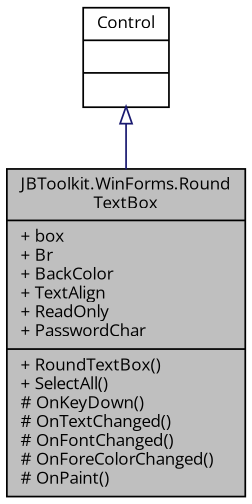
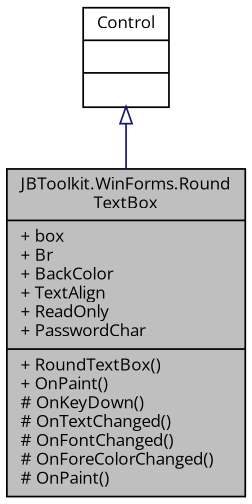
(65, 384) -> (65, 384)
